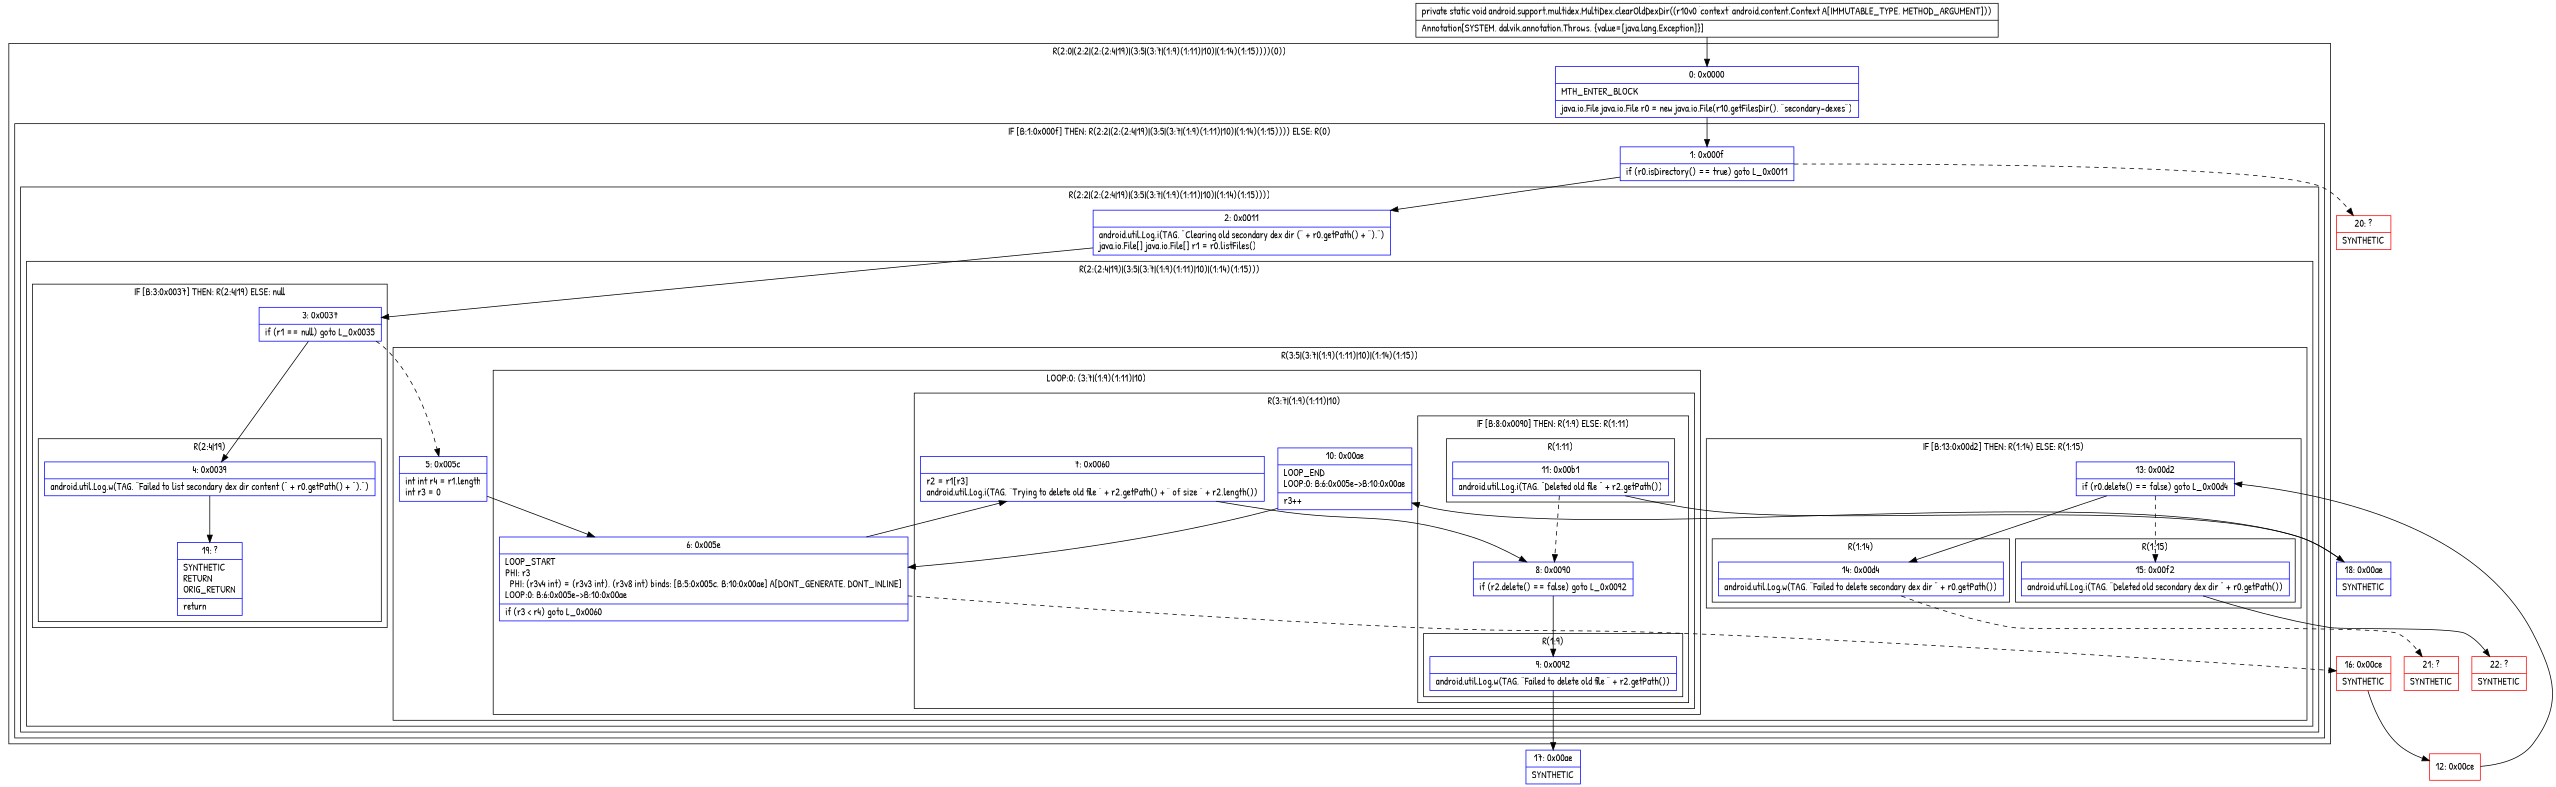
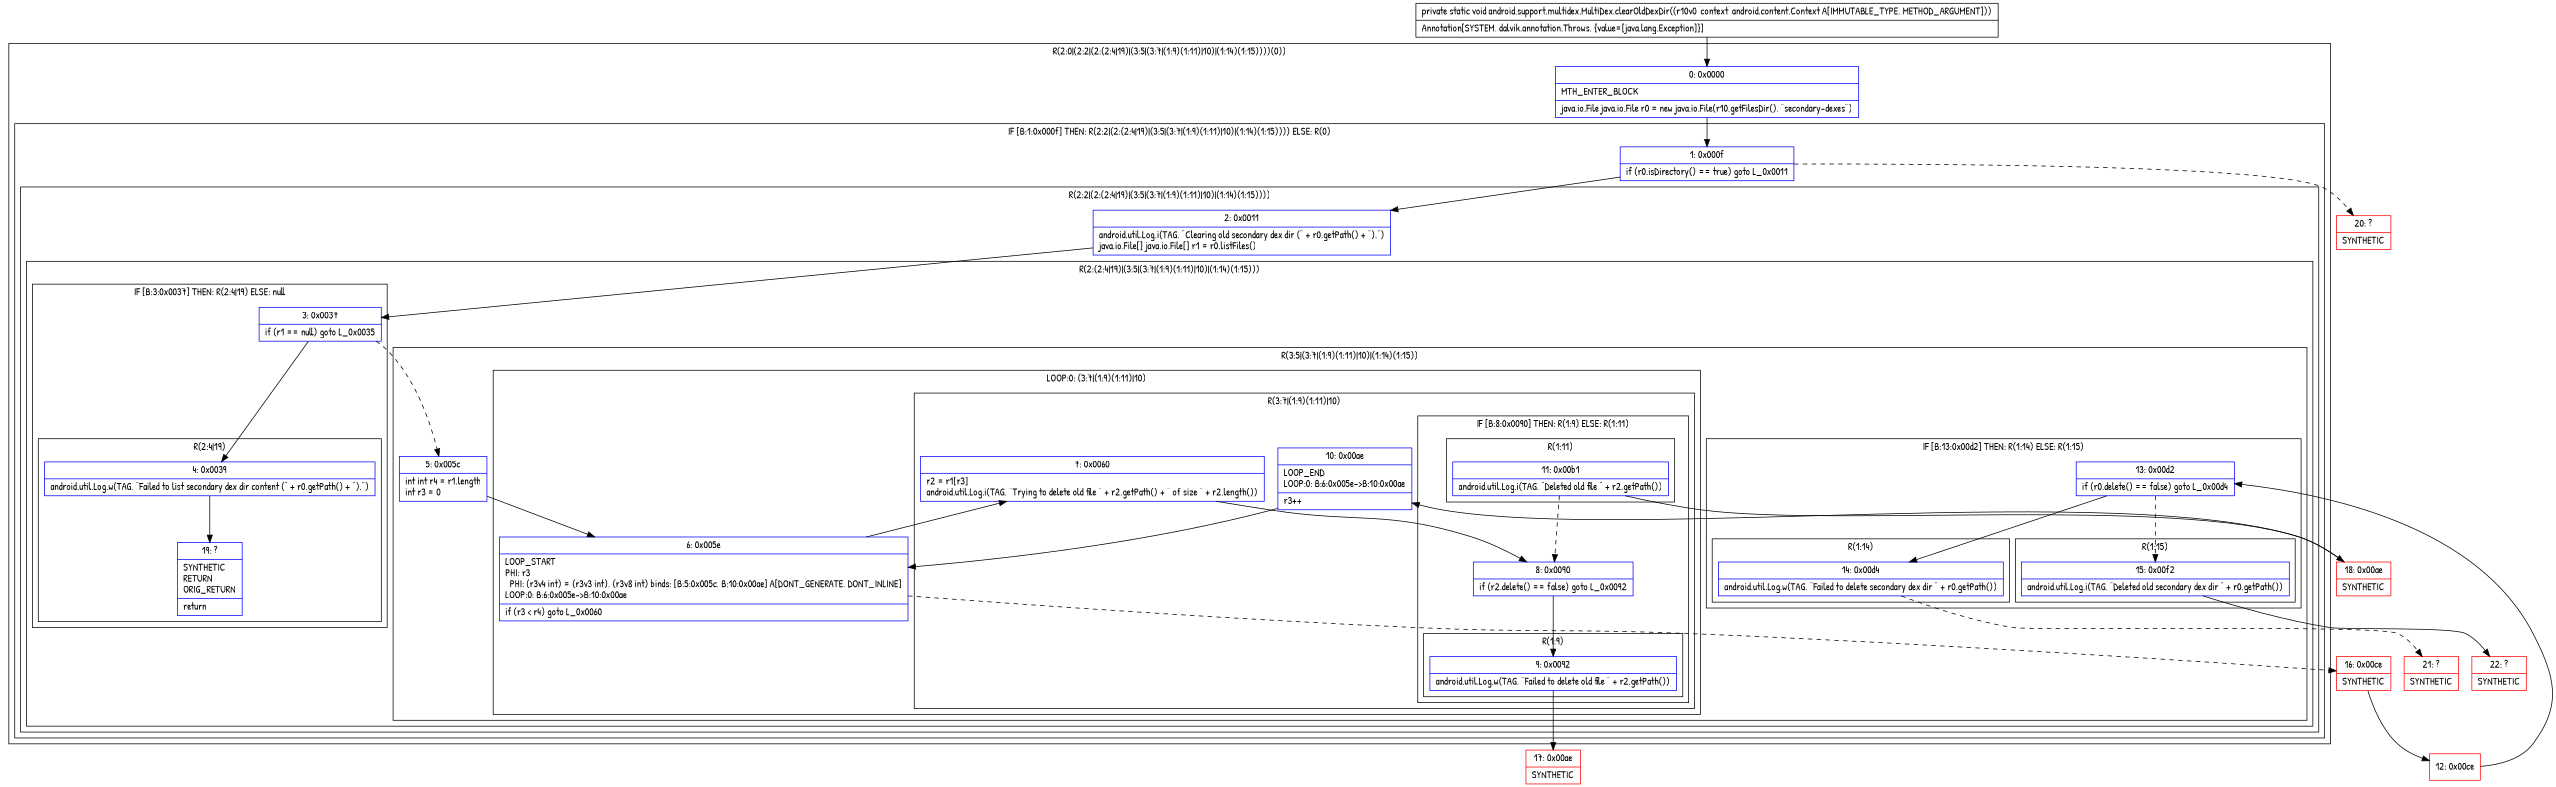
(2364, 579) -> (2364, 579)
(1553, 767) -> (1553, 767)
